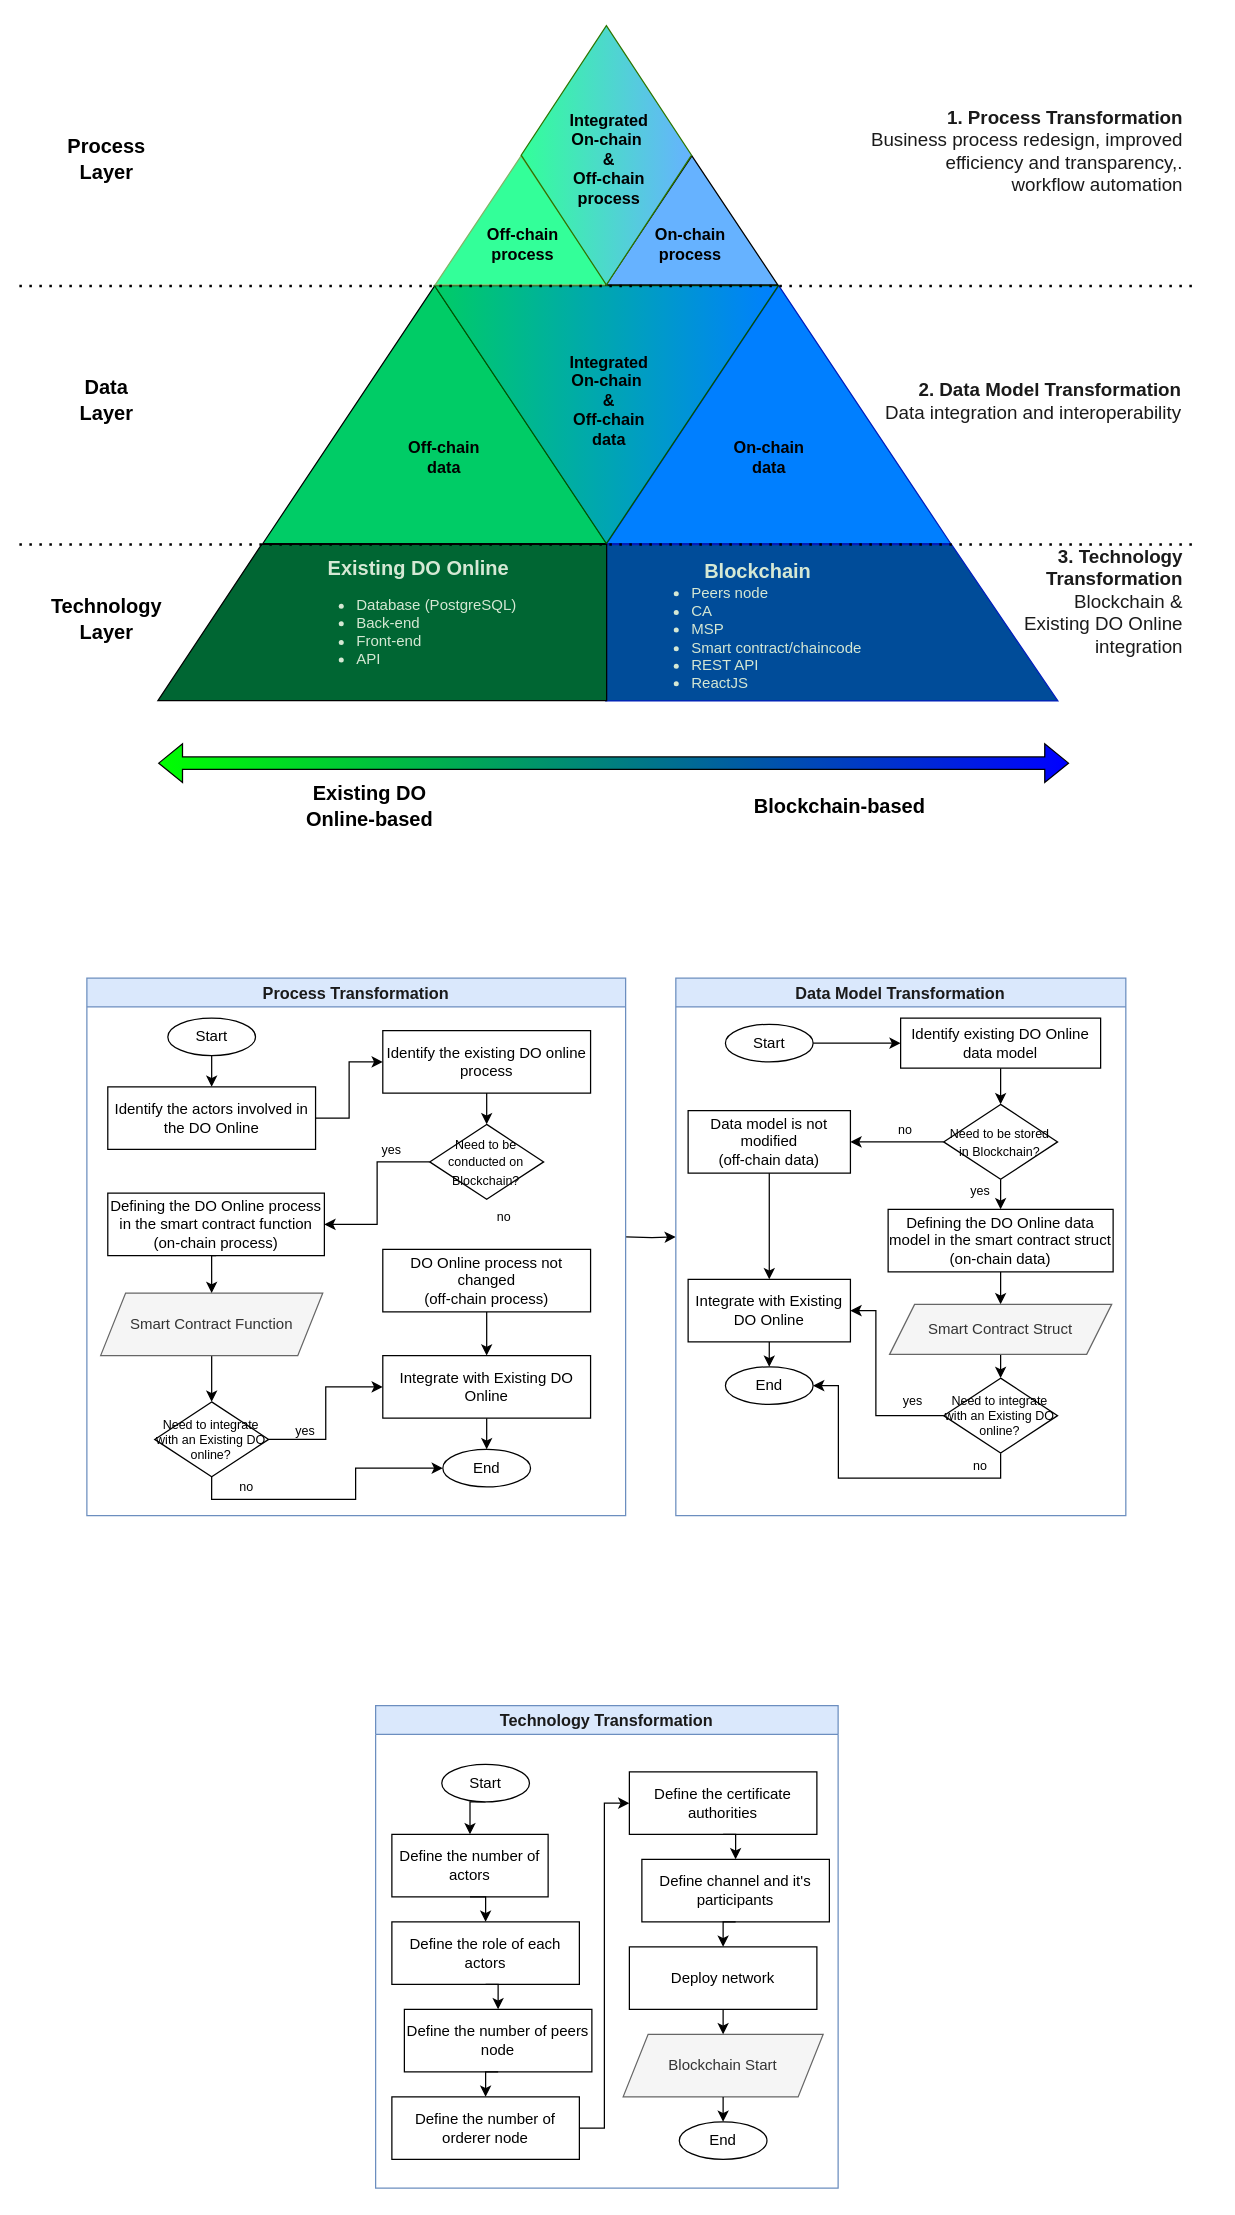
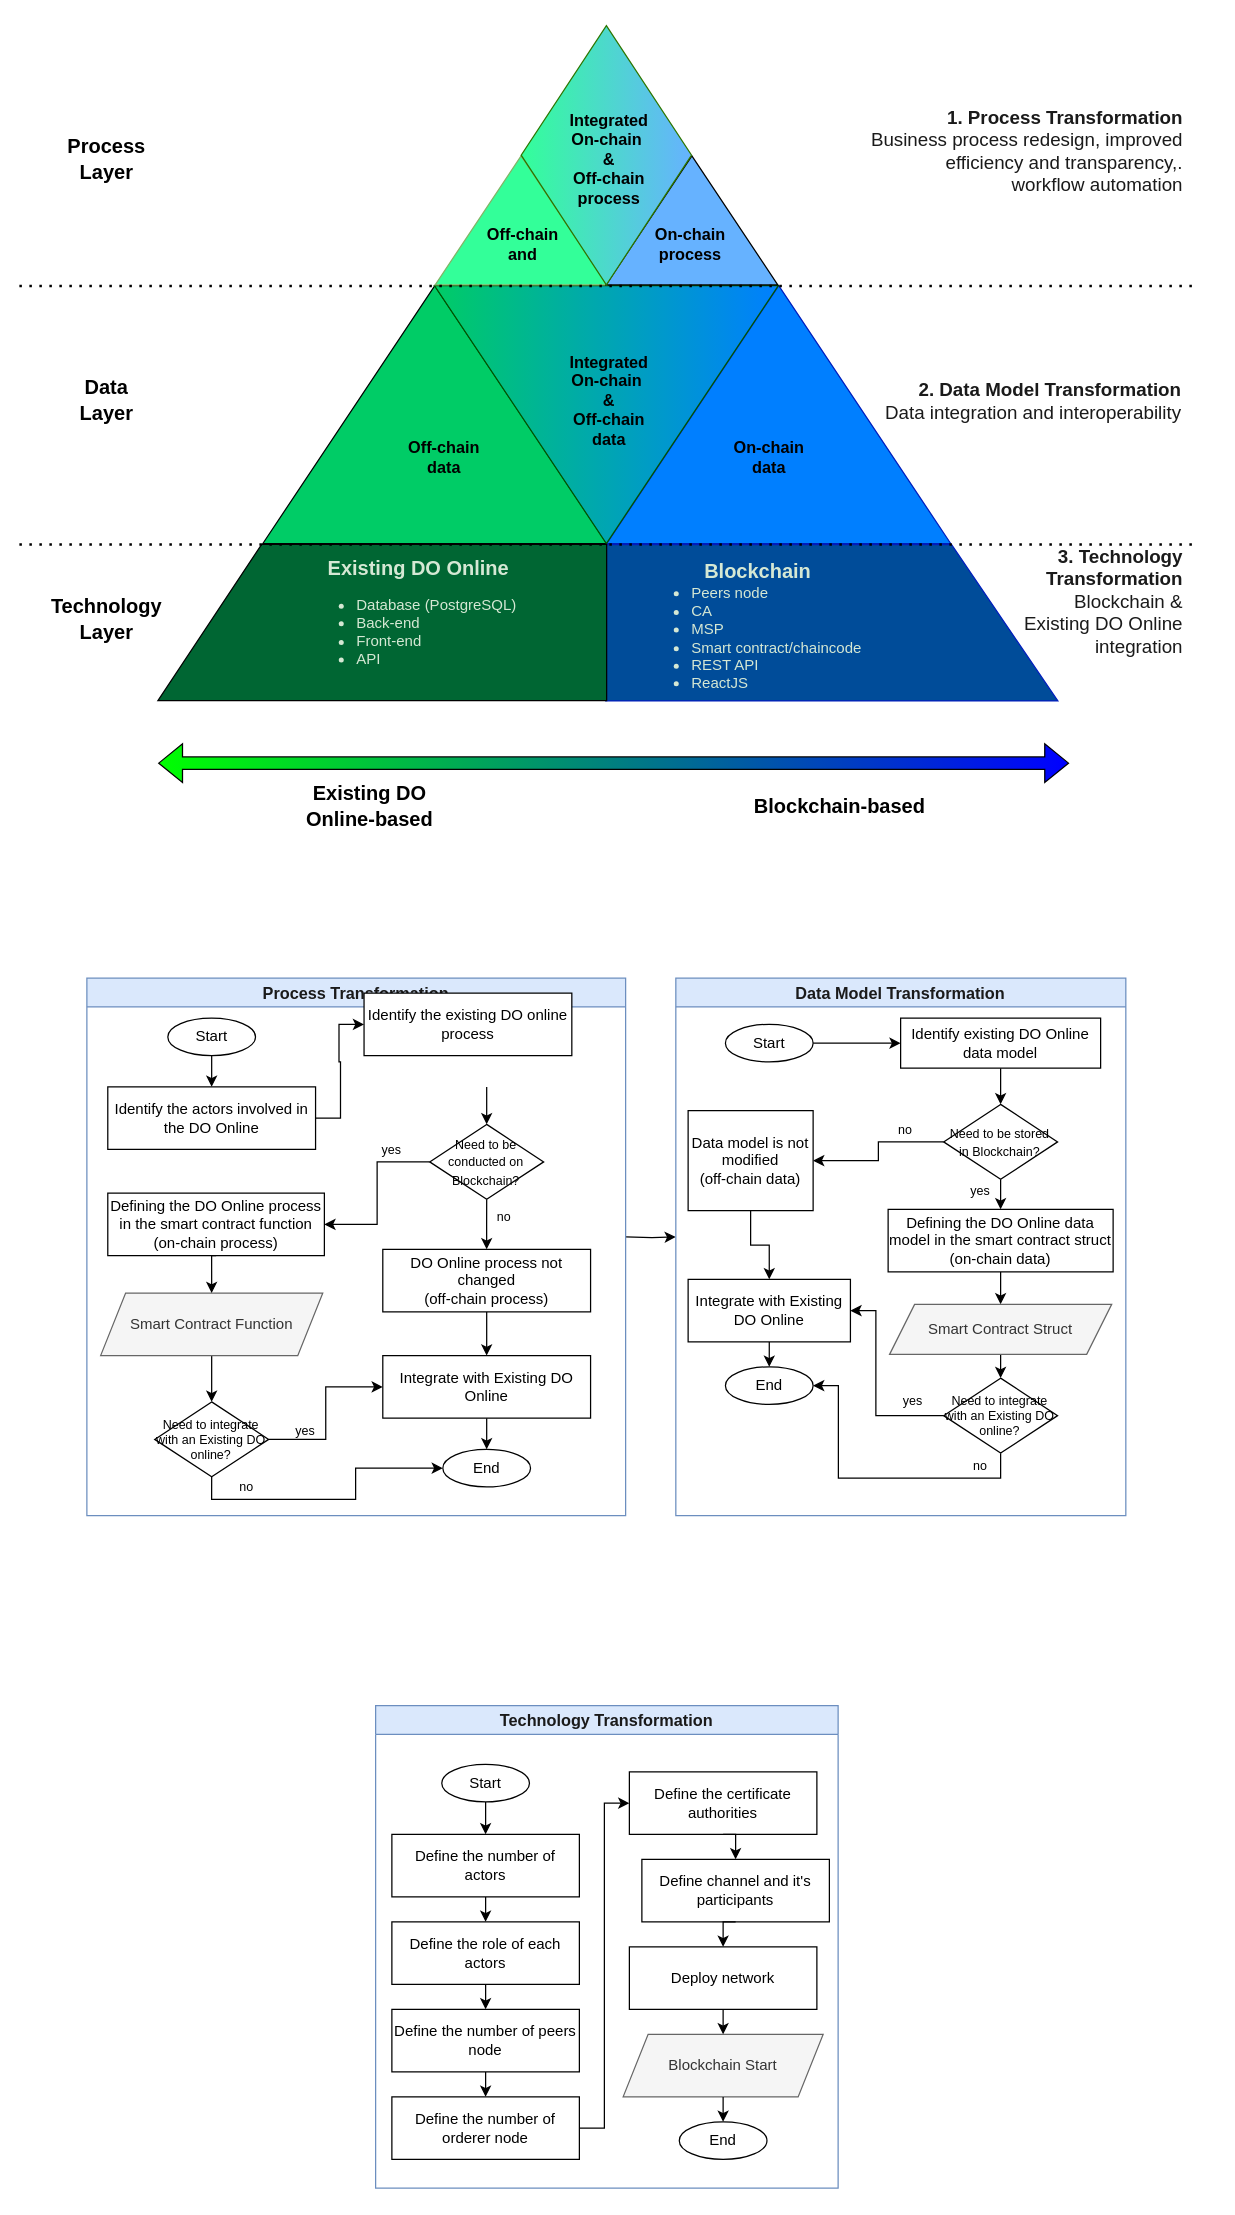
(523, 244) -> (523, 244)
(487, 1062) -> (468, 1024)
(769, 1142) -> (751, 1161)
none -> (487, 1220)
(470, 1866) -> (486, 1866)
(498, 2041) -> (486, 2041)
